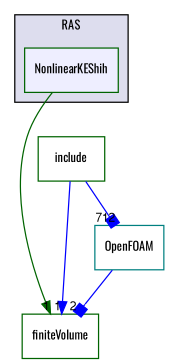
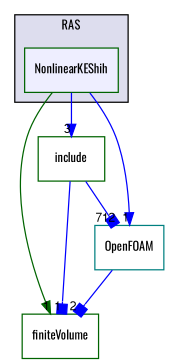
none -> (71, 110)
none -> (120, 149)
(66, 241) -> (66, 241)
